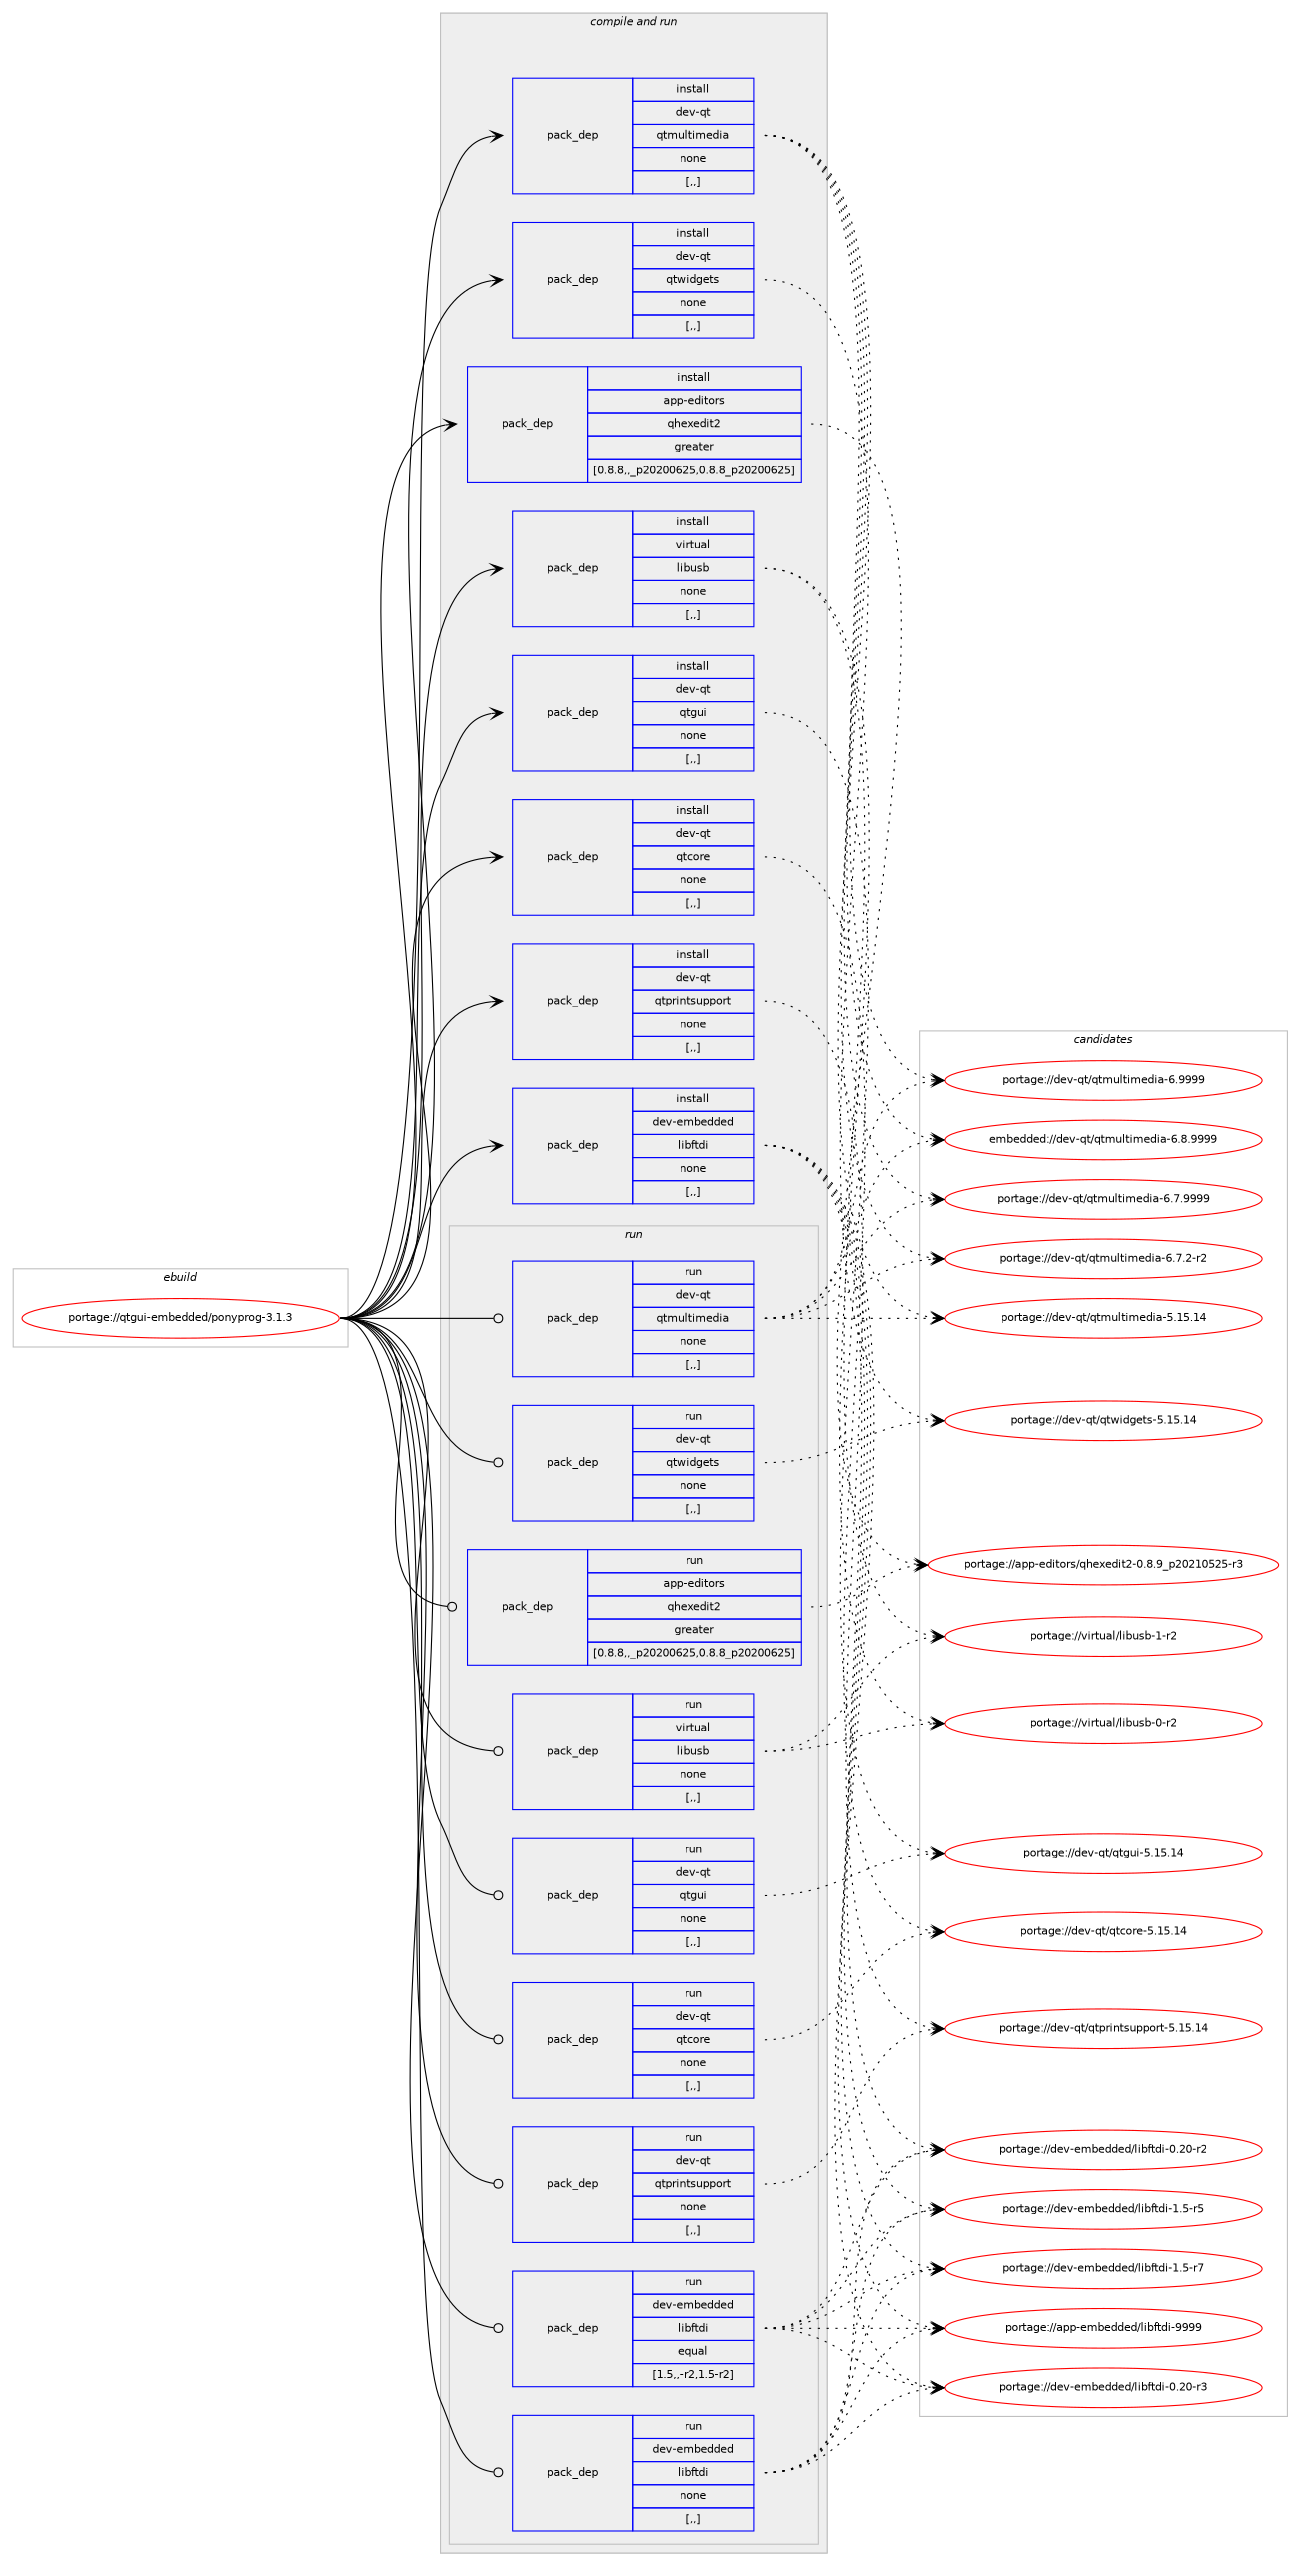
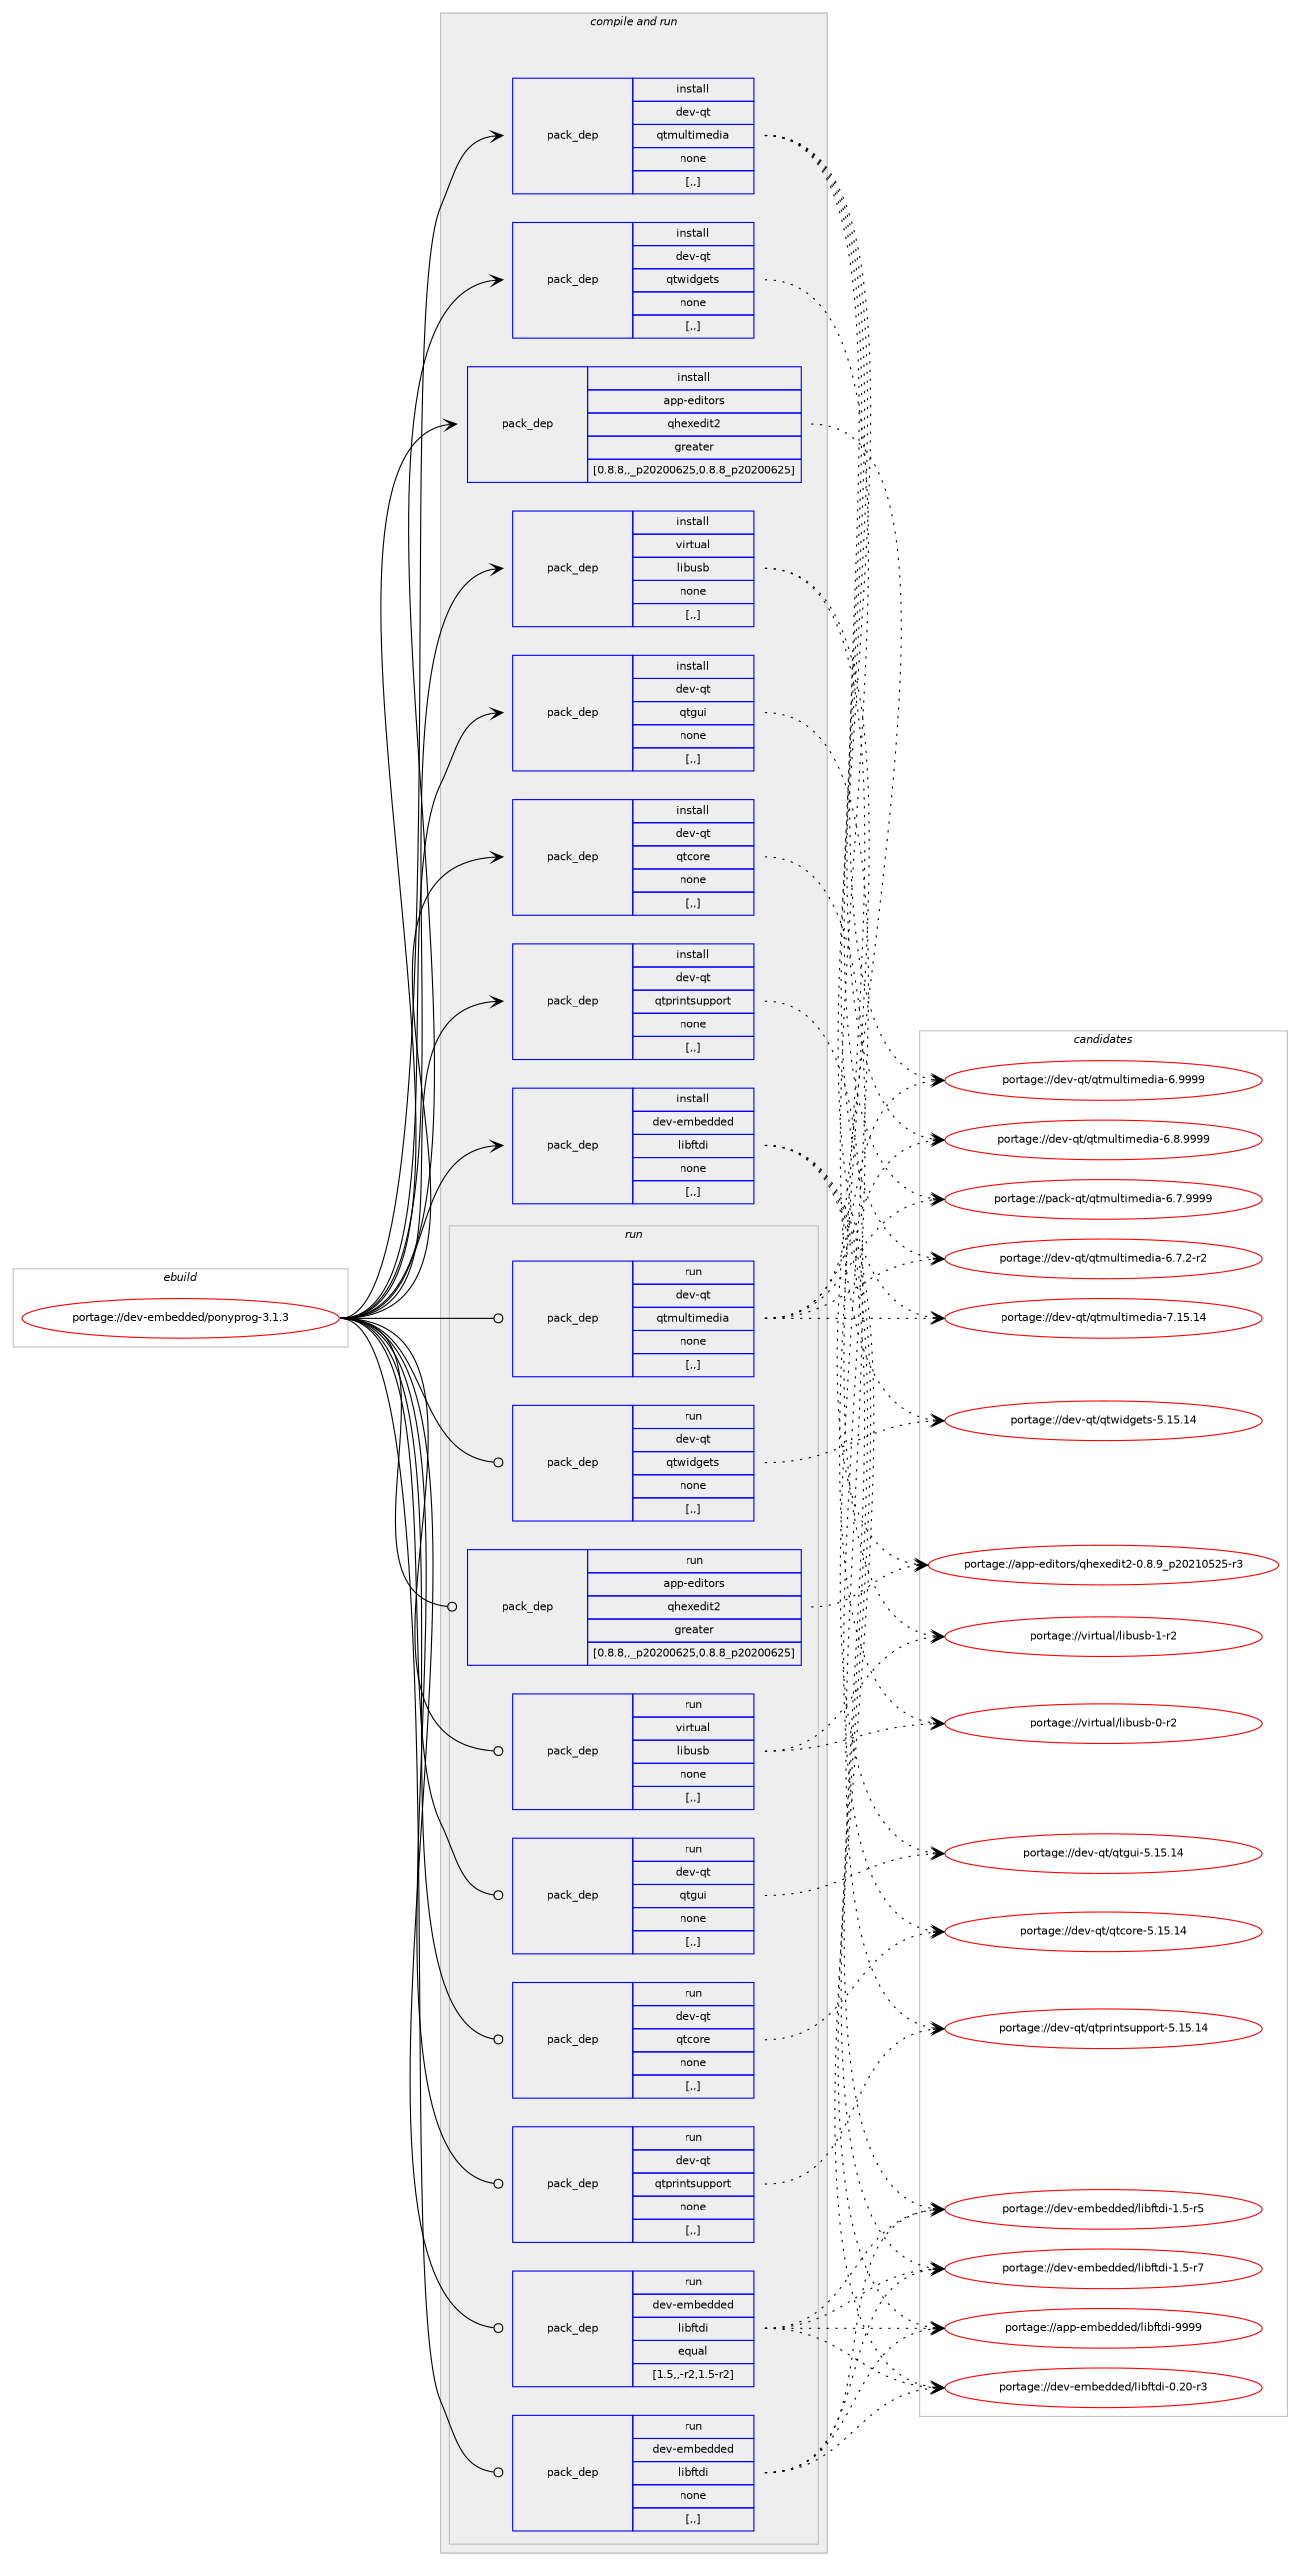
(1104, 1140) -> (1104, 1140)
(1104, 1199) -> (1104, 1199)
(181, 1318) -> (181, 1318)
(1104, 1318) -> (1104, 1318)
(1104, 2150) -> none
